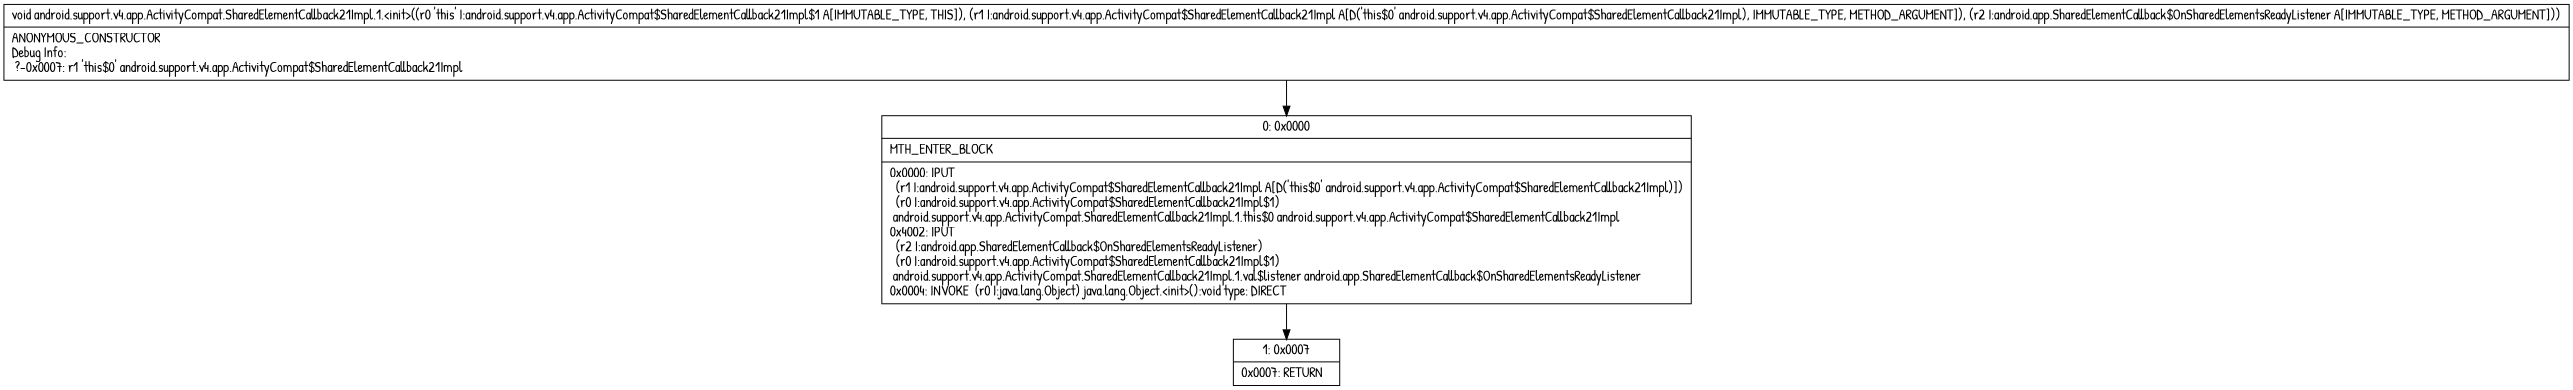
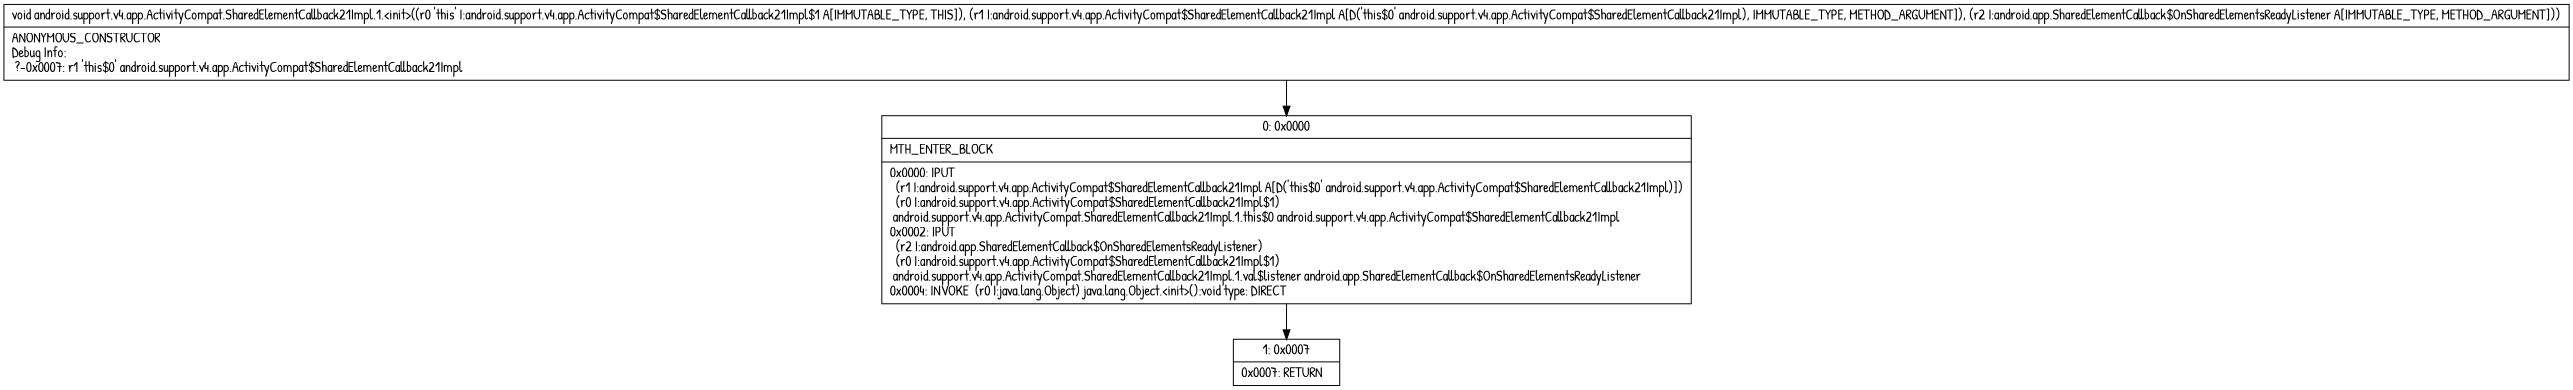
(926, 232) -> (926, 232)
